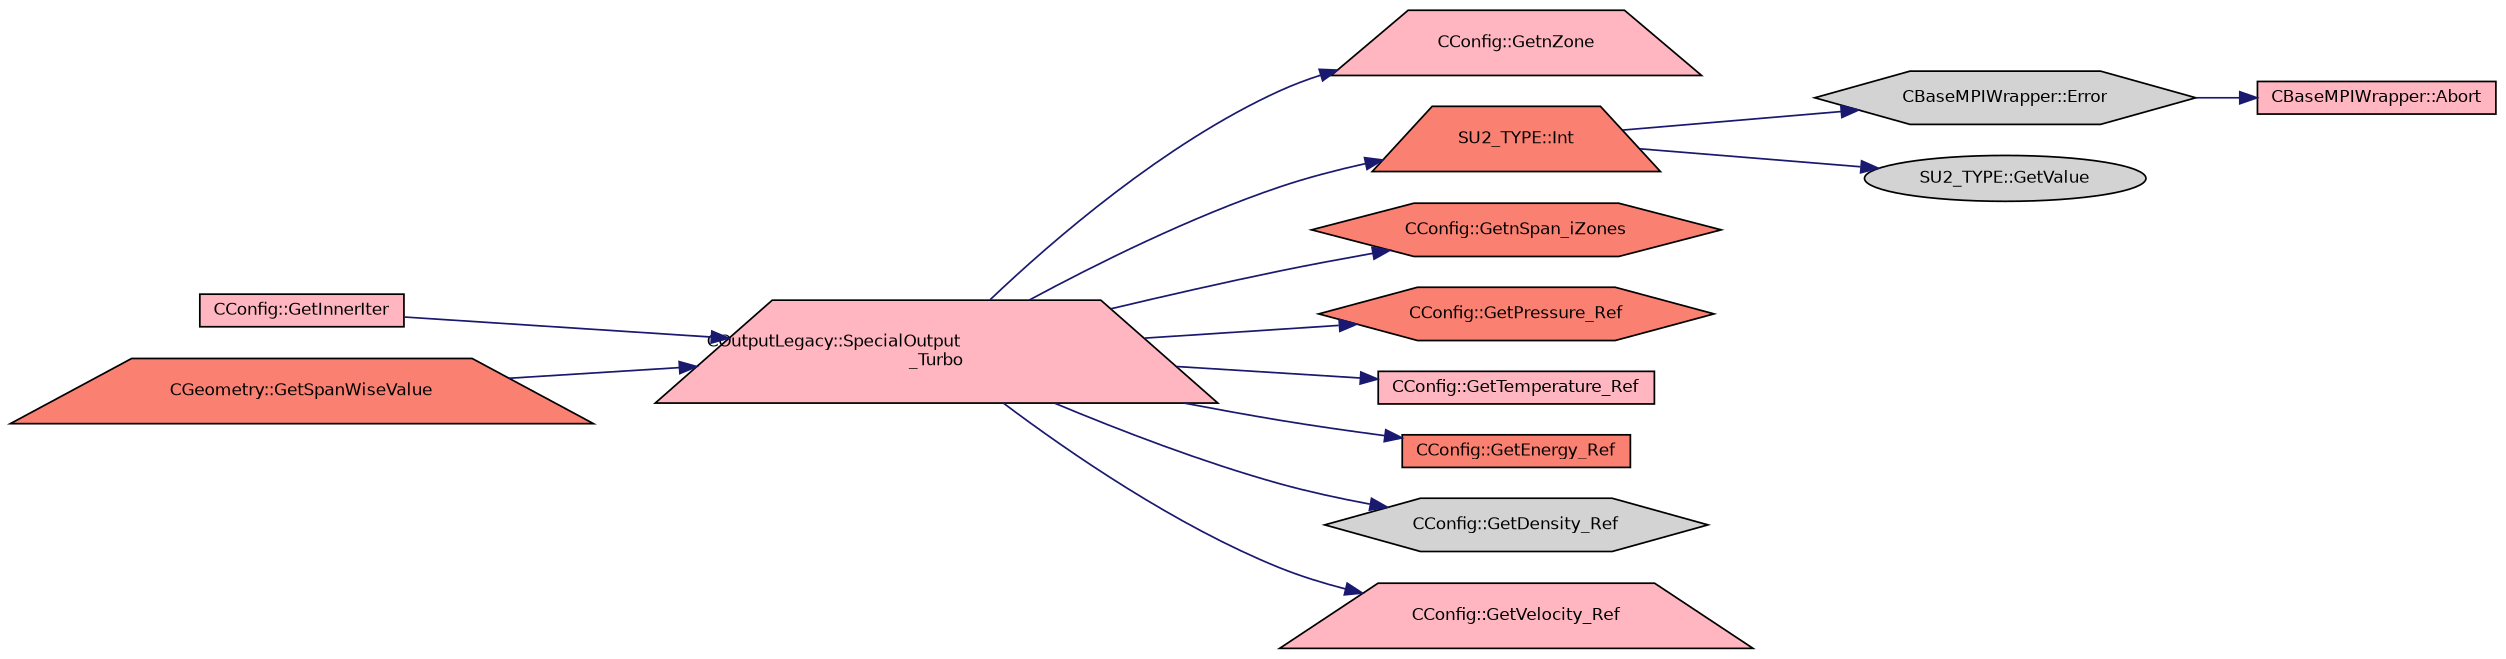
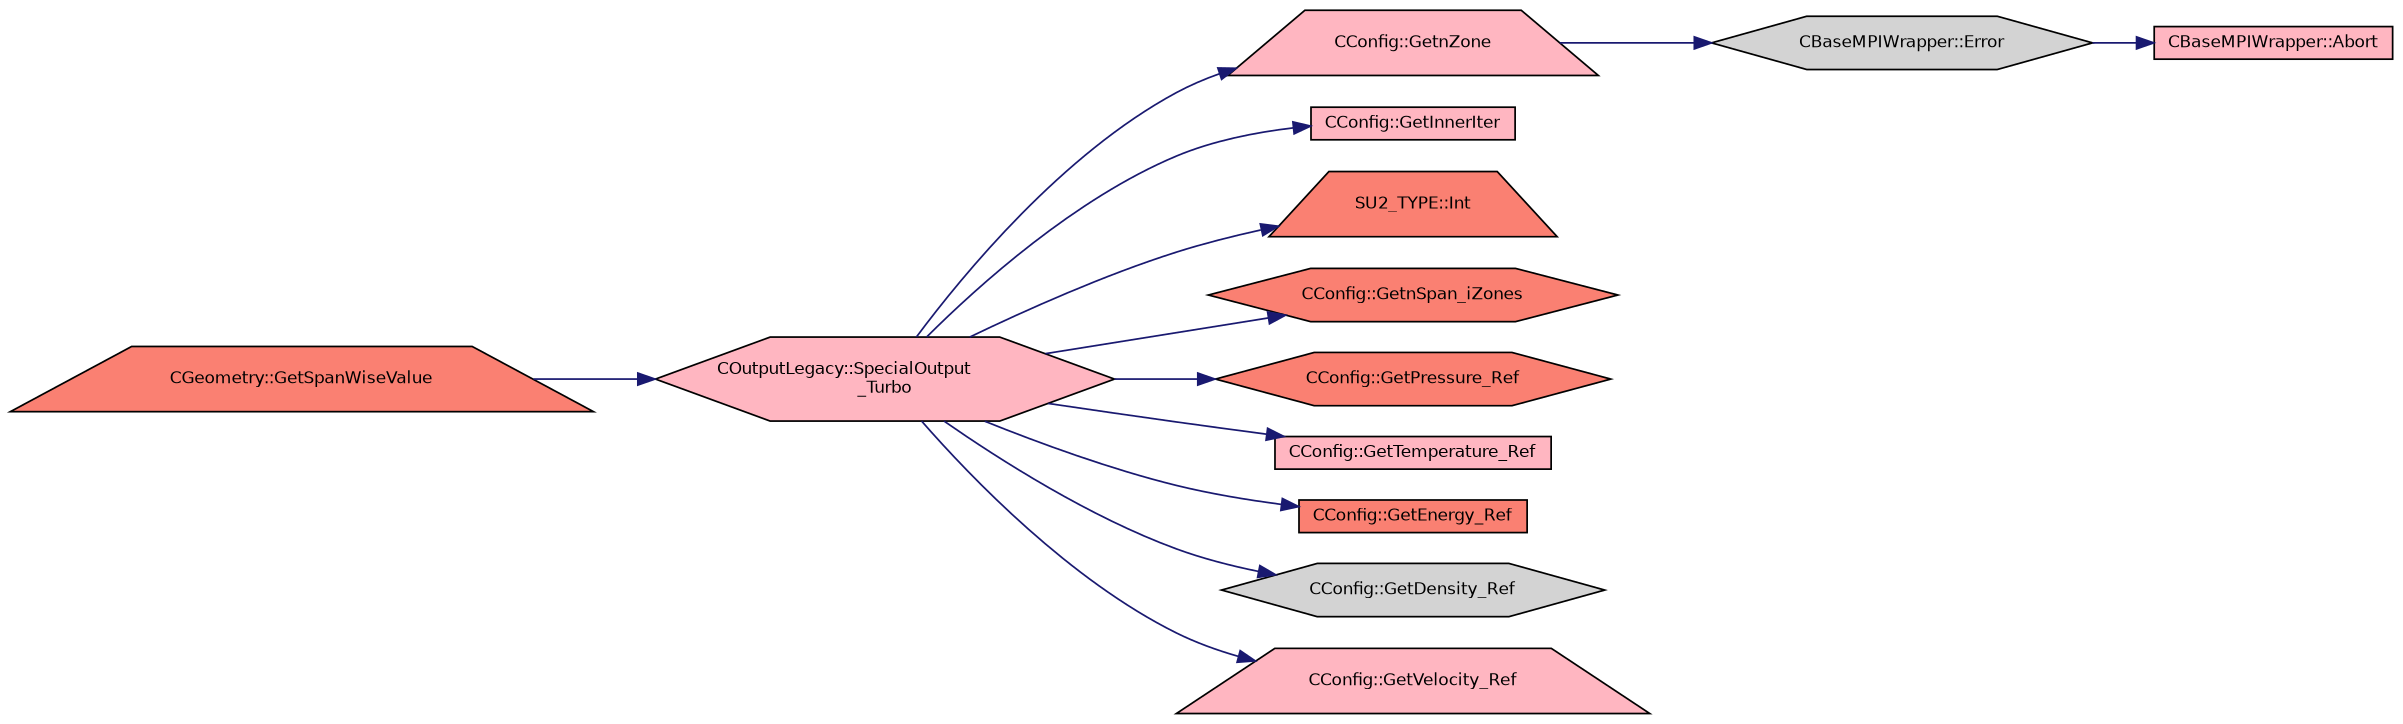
(1732, 121) -> (1627, 43)
(2005, 178) -> none
(558, 327) -> (1093, 201)
(937, 352) -> (885, 379)
